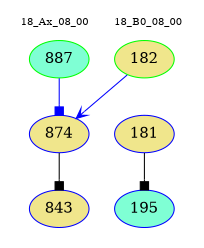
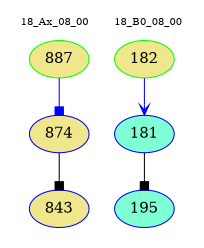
(59, 59) -> (59, 59)
(113, 87) -> (144, 92)
(144, 134) -> (144, 134)
